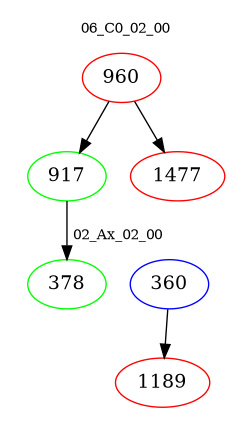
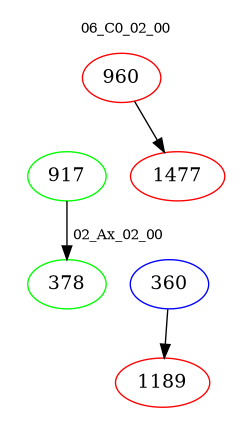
(98, 121) -> none
